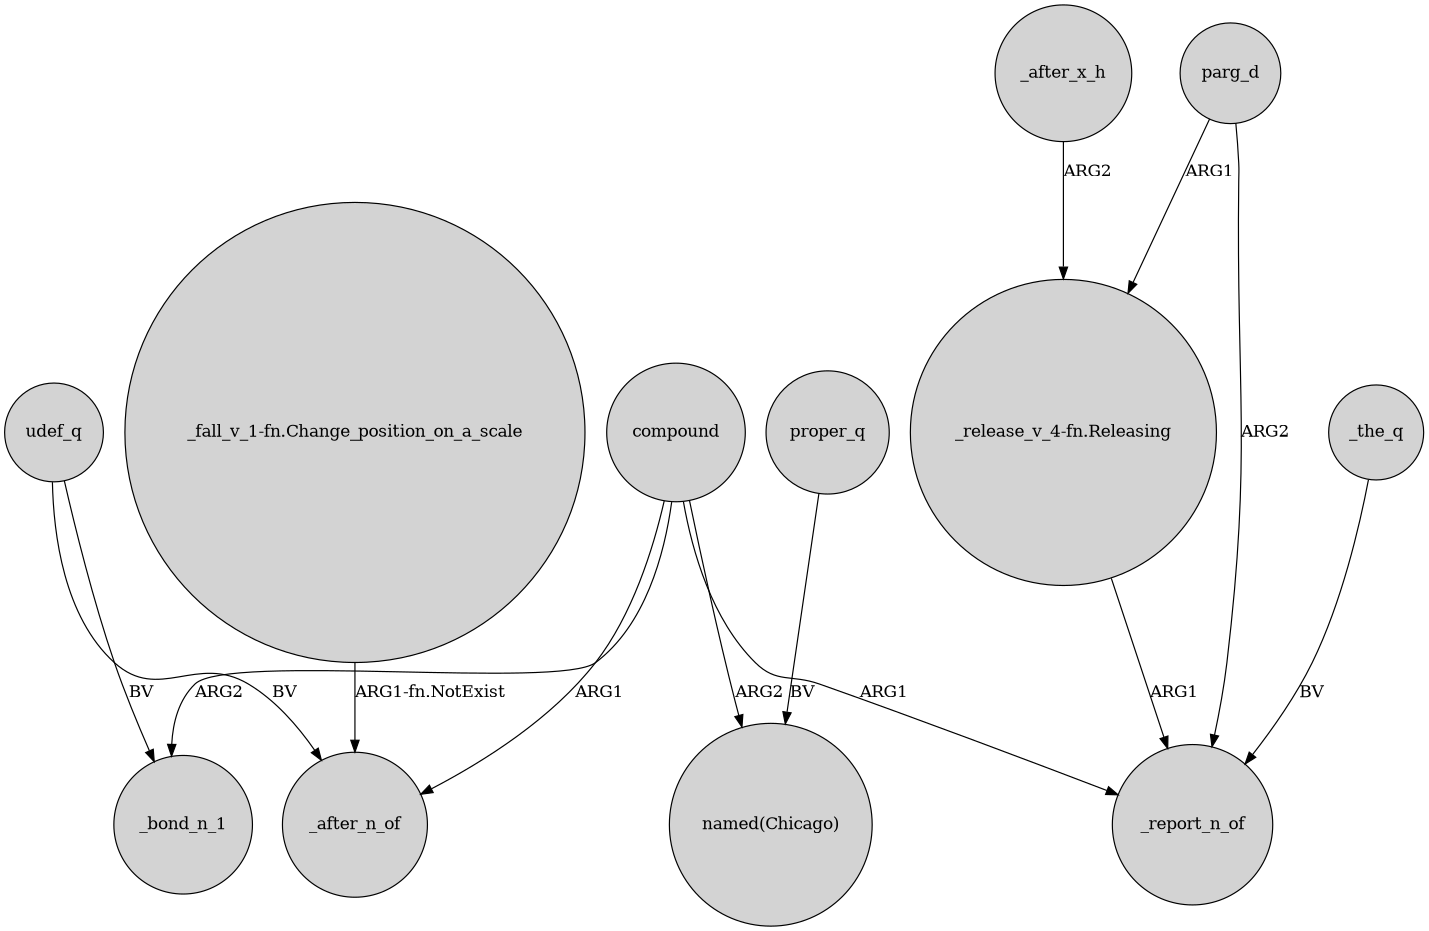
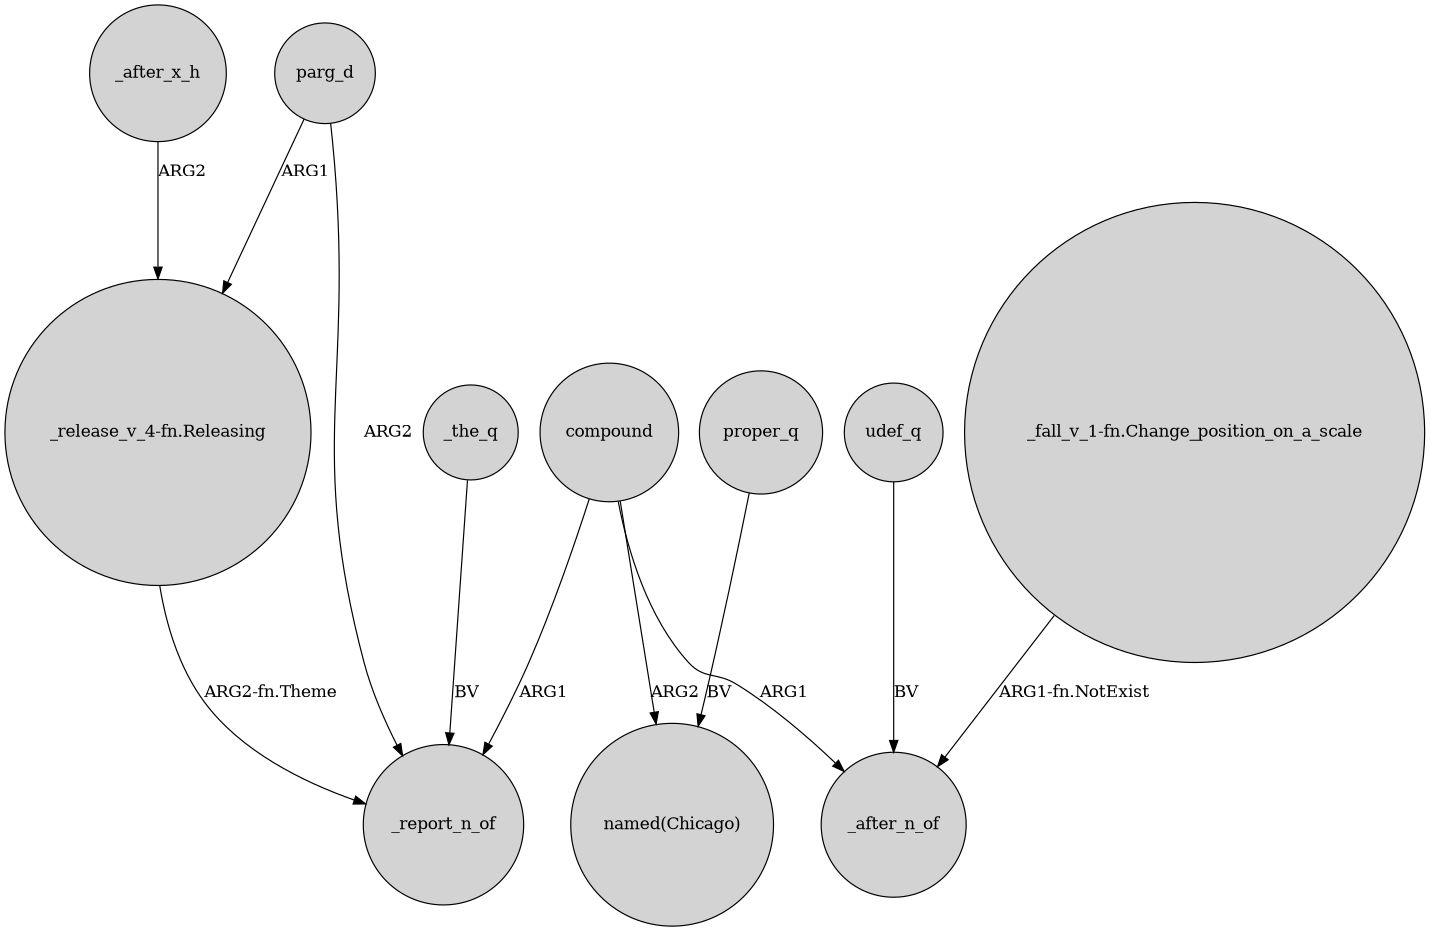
(1174, 693) -> (271, 693)
(183, 825) -> none
